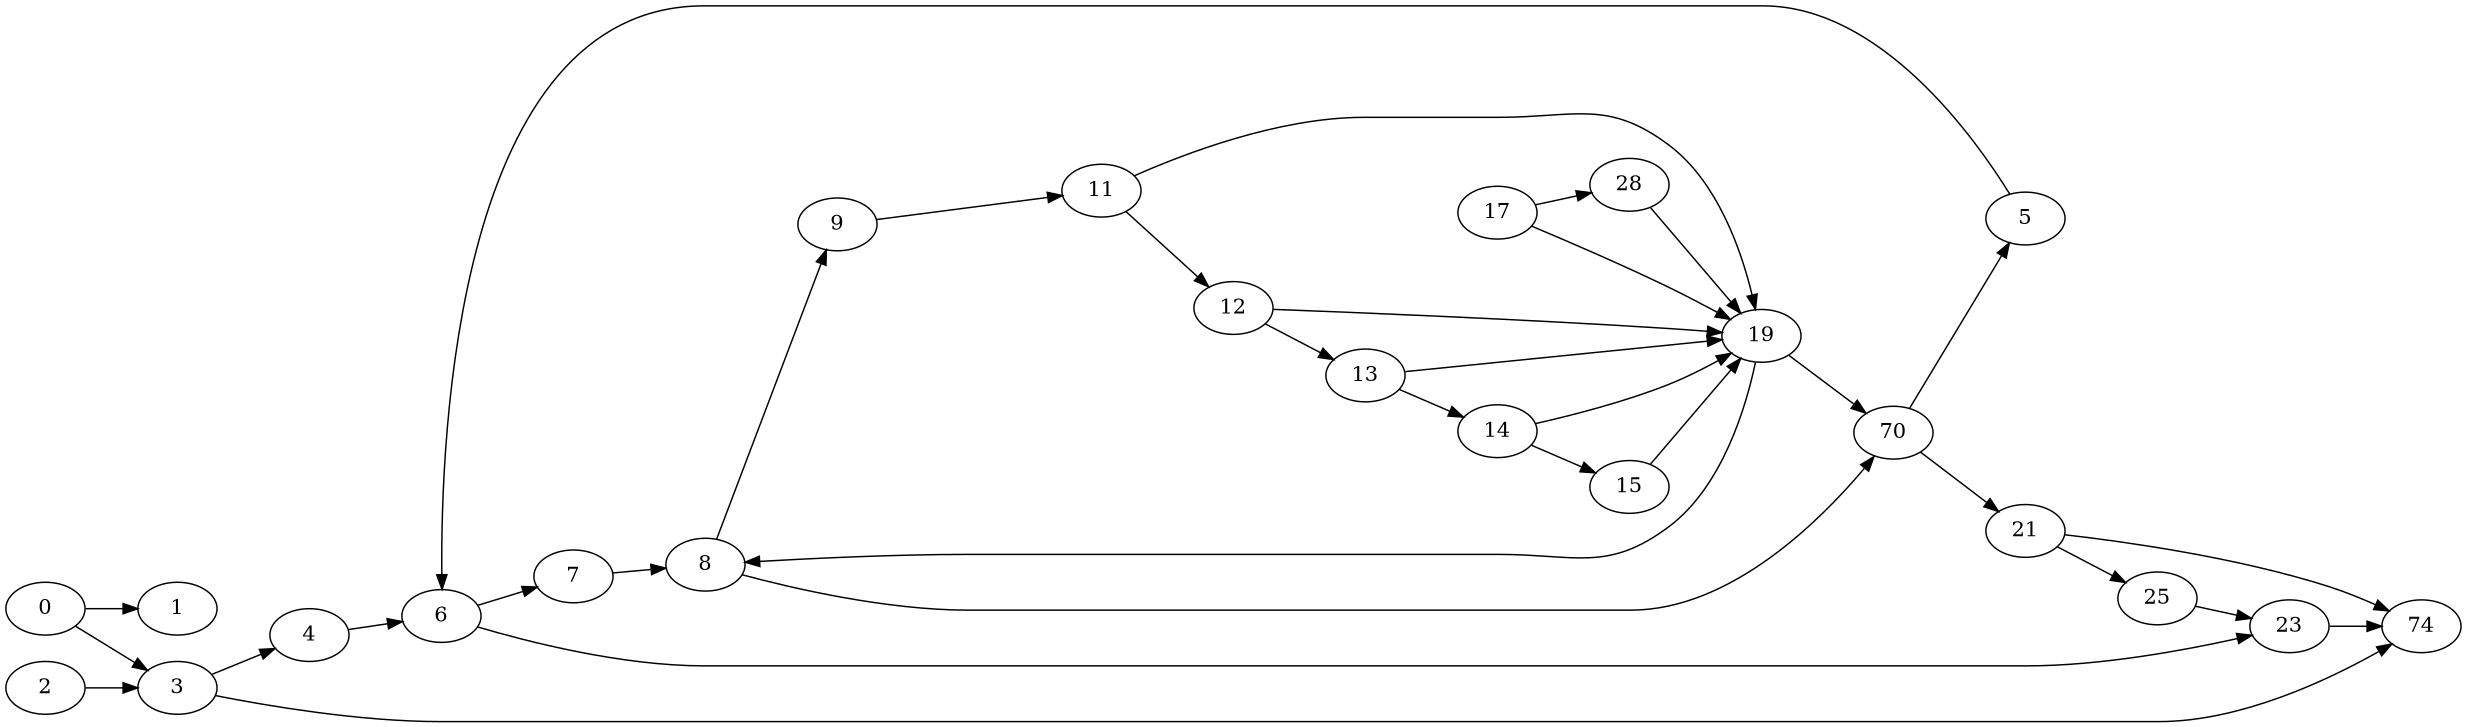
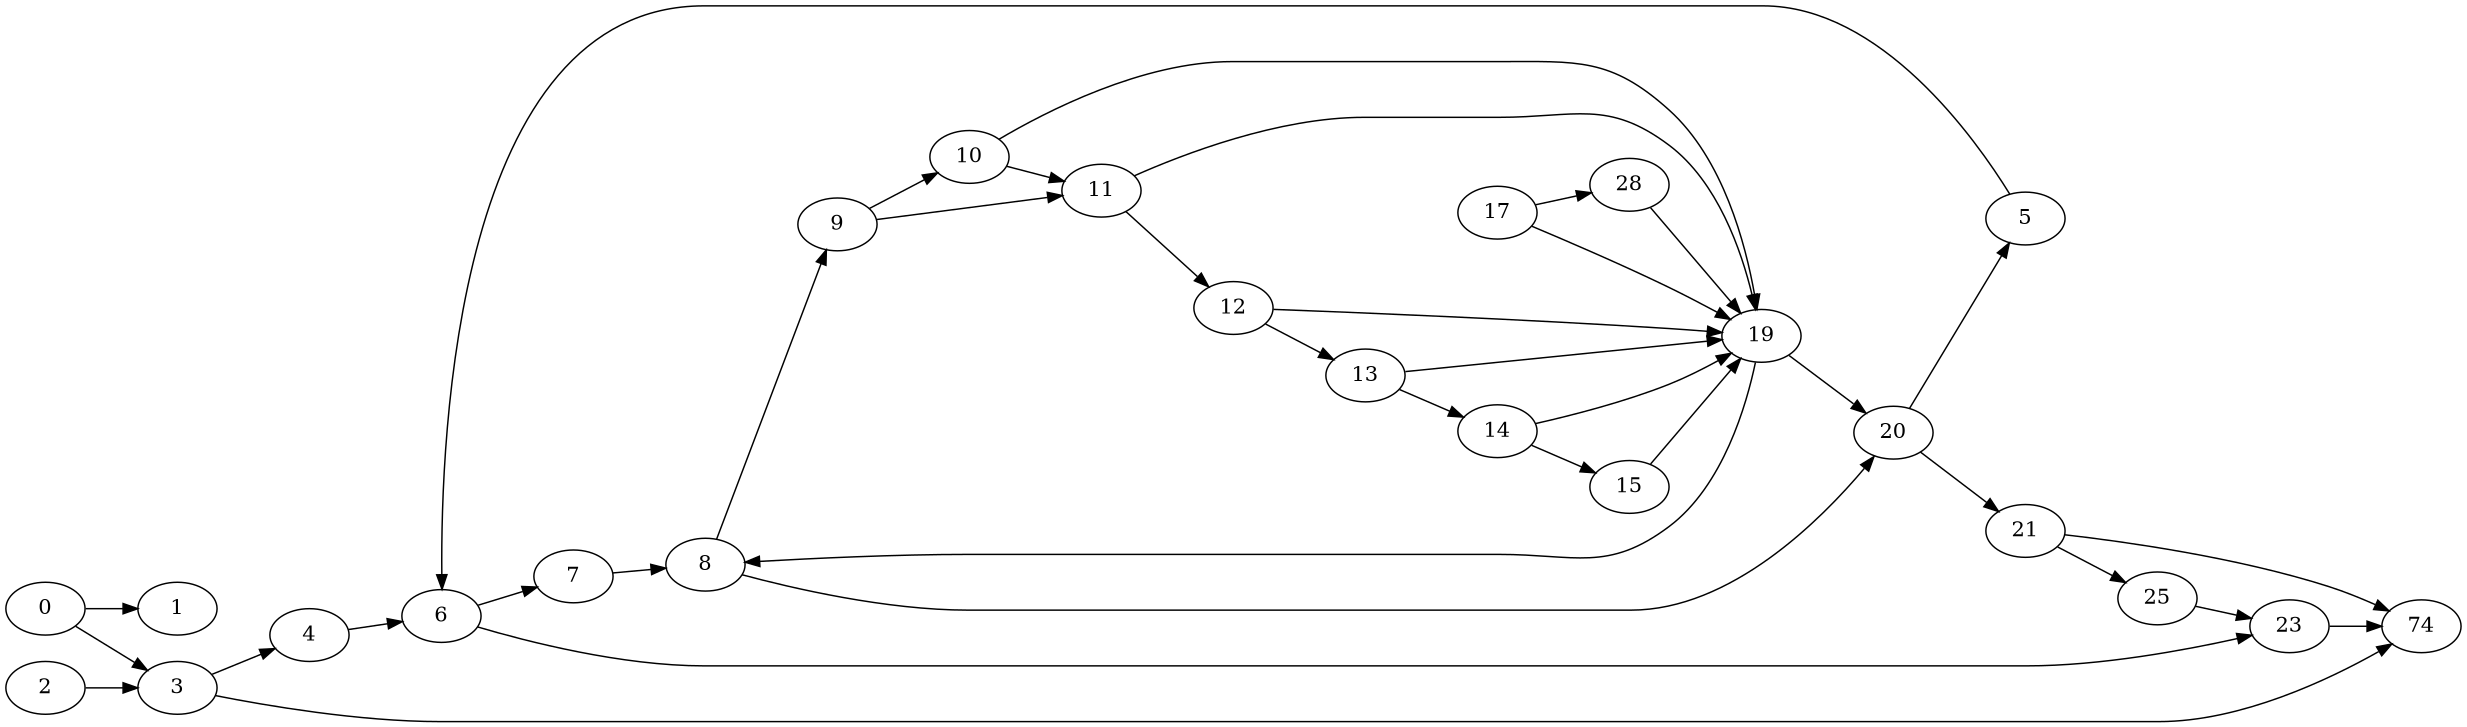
none -> (969, 157)
(1893, 433) -> (1893, 433)
